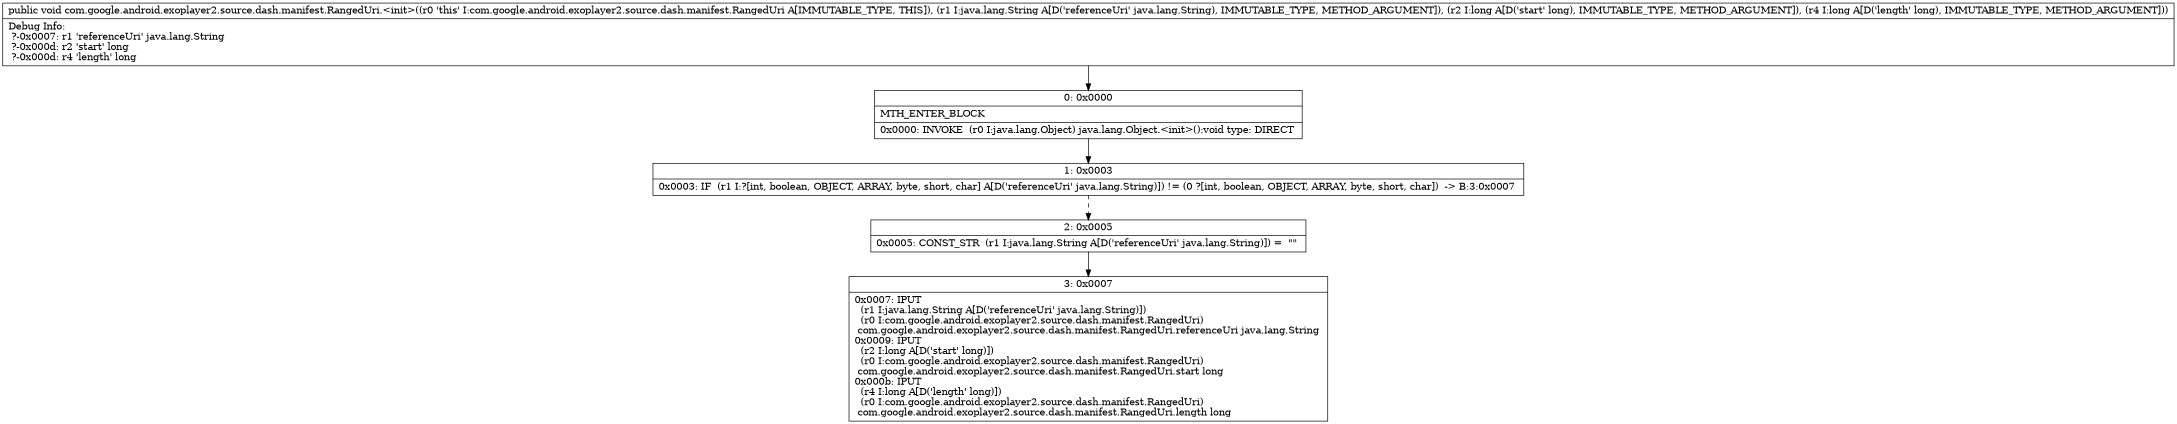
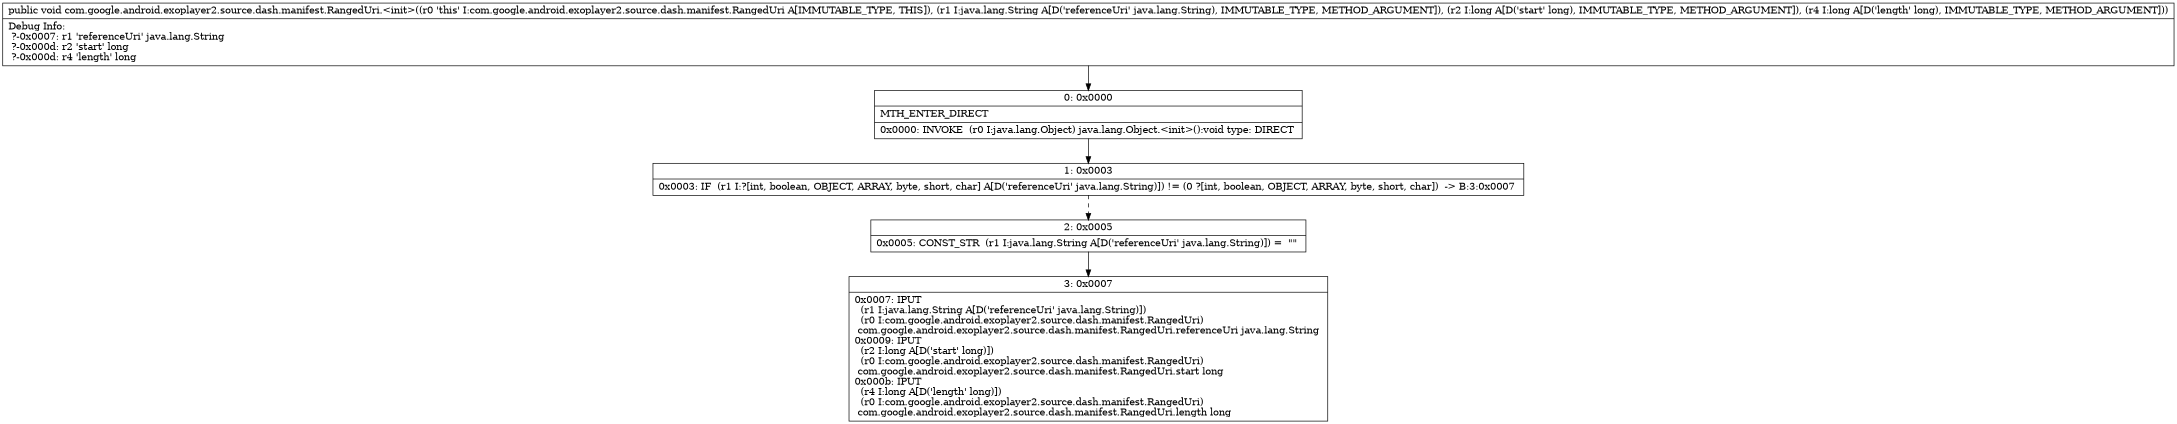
(933, 114) -> (934, 114)
